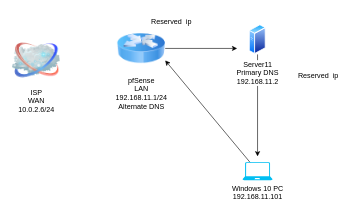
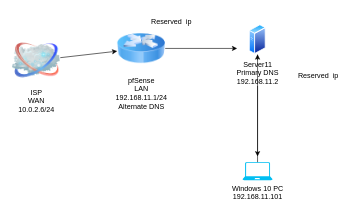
none -> (86, 55)
(209, 113) -> (258, 158)
